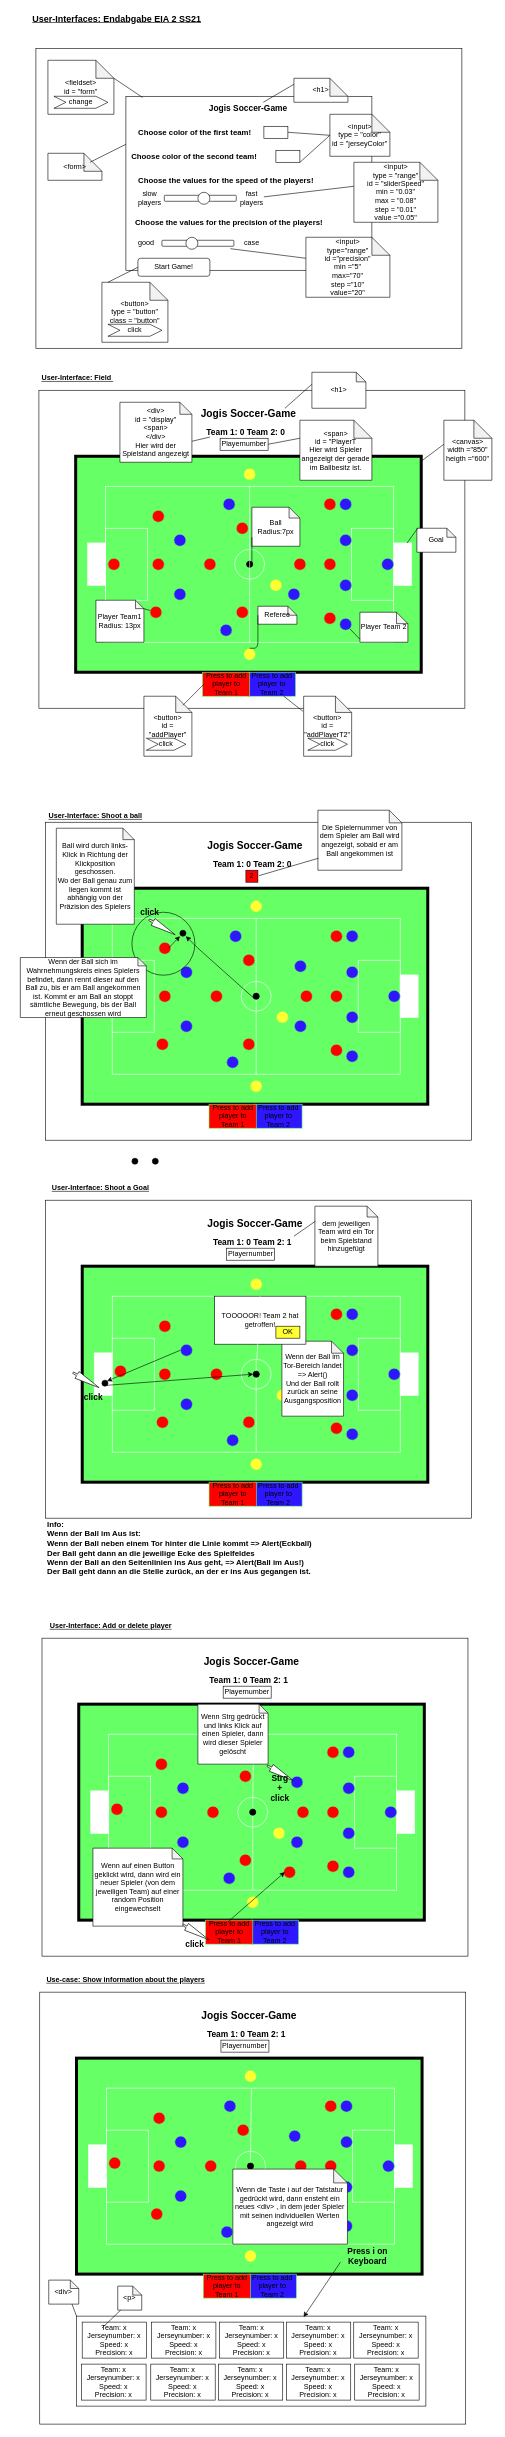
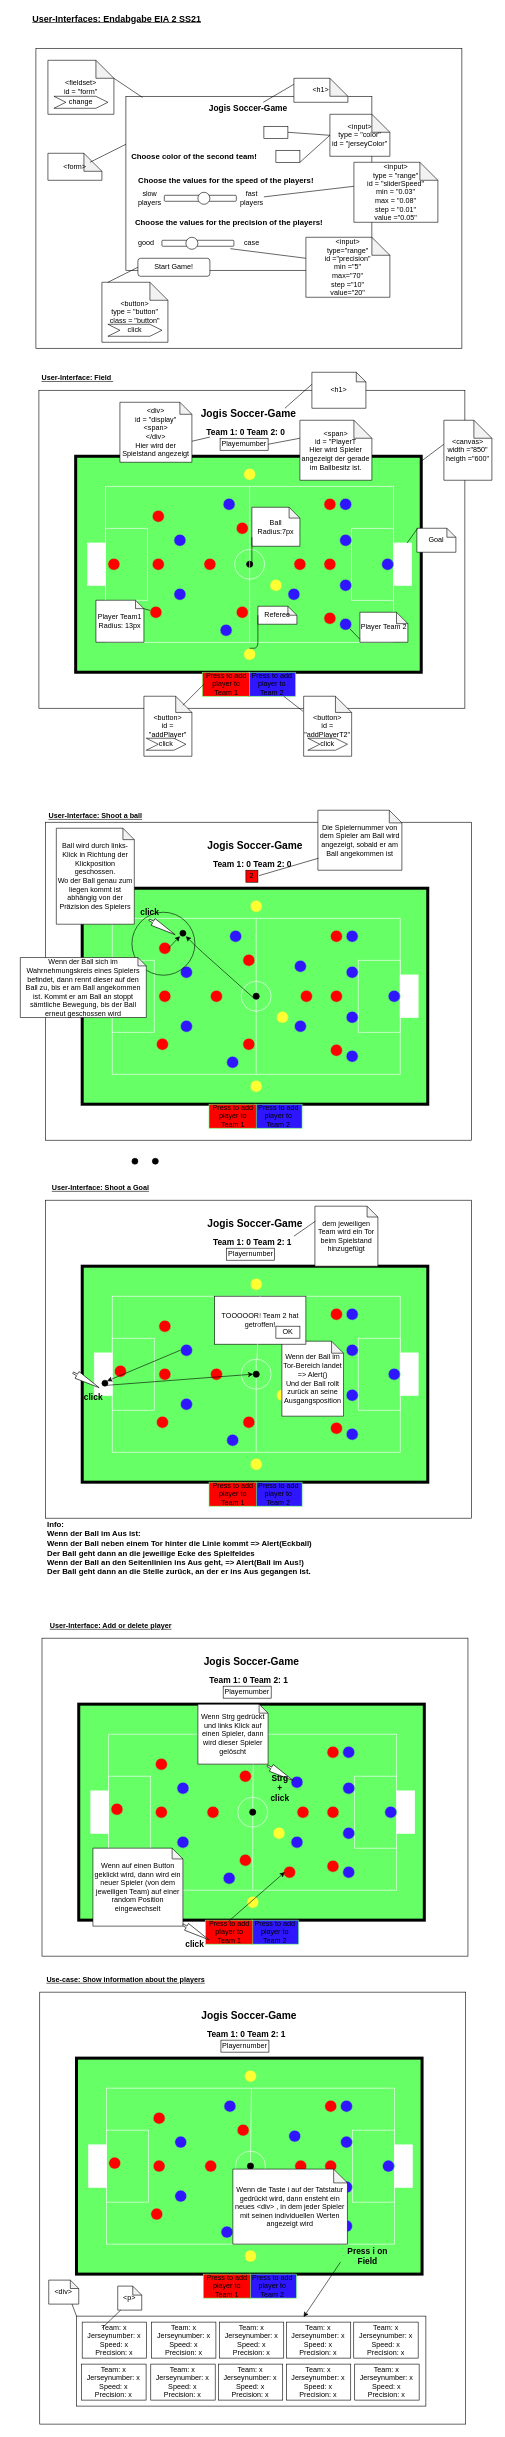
(195, 132) -> none
(288, 1332) -> (288, 1332)
(368, 2256) -> (368, 2256)
